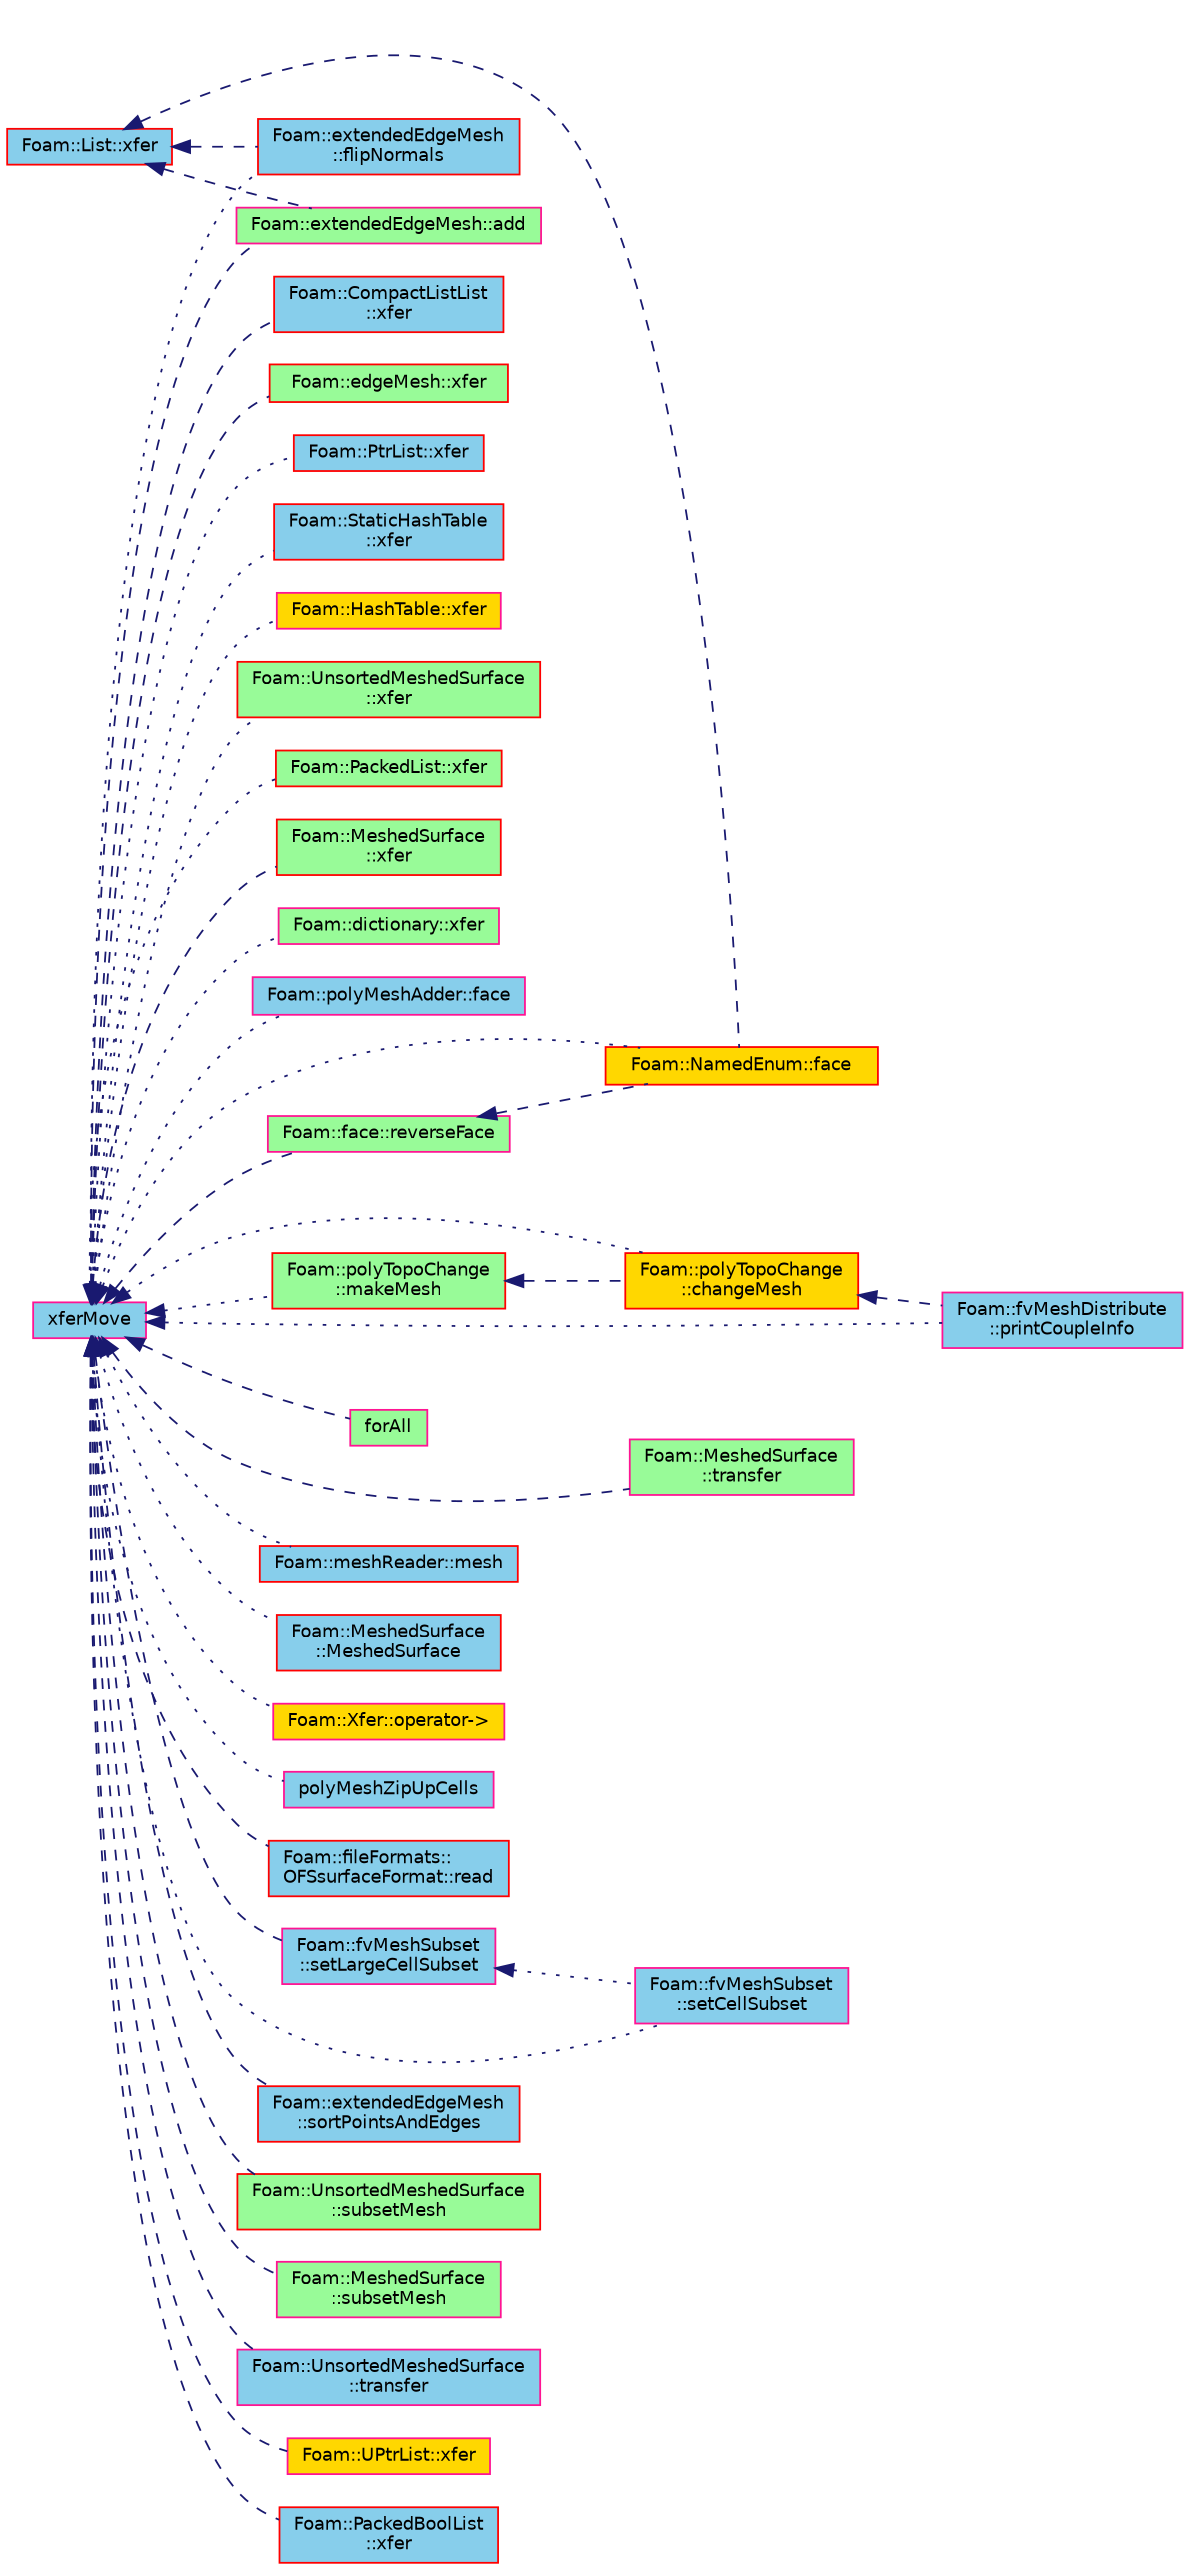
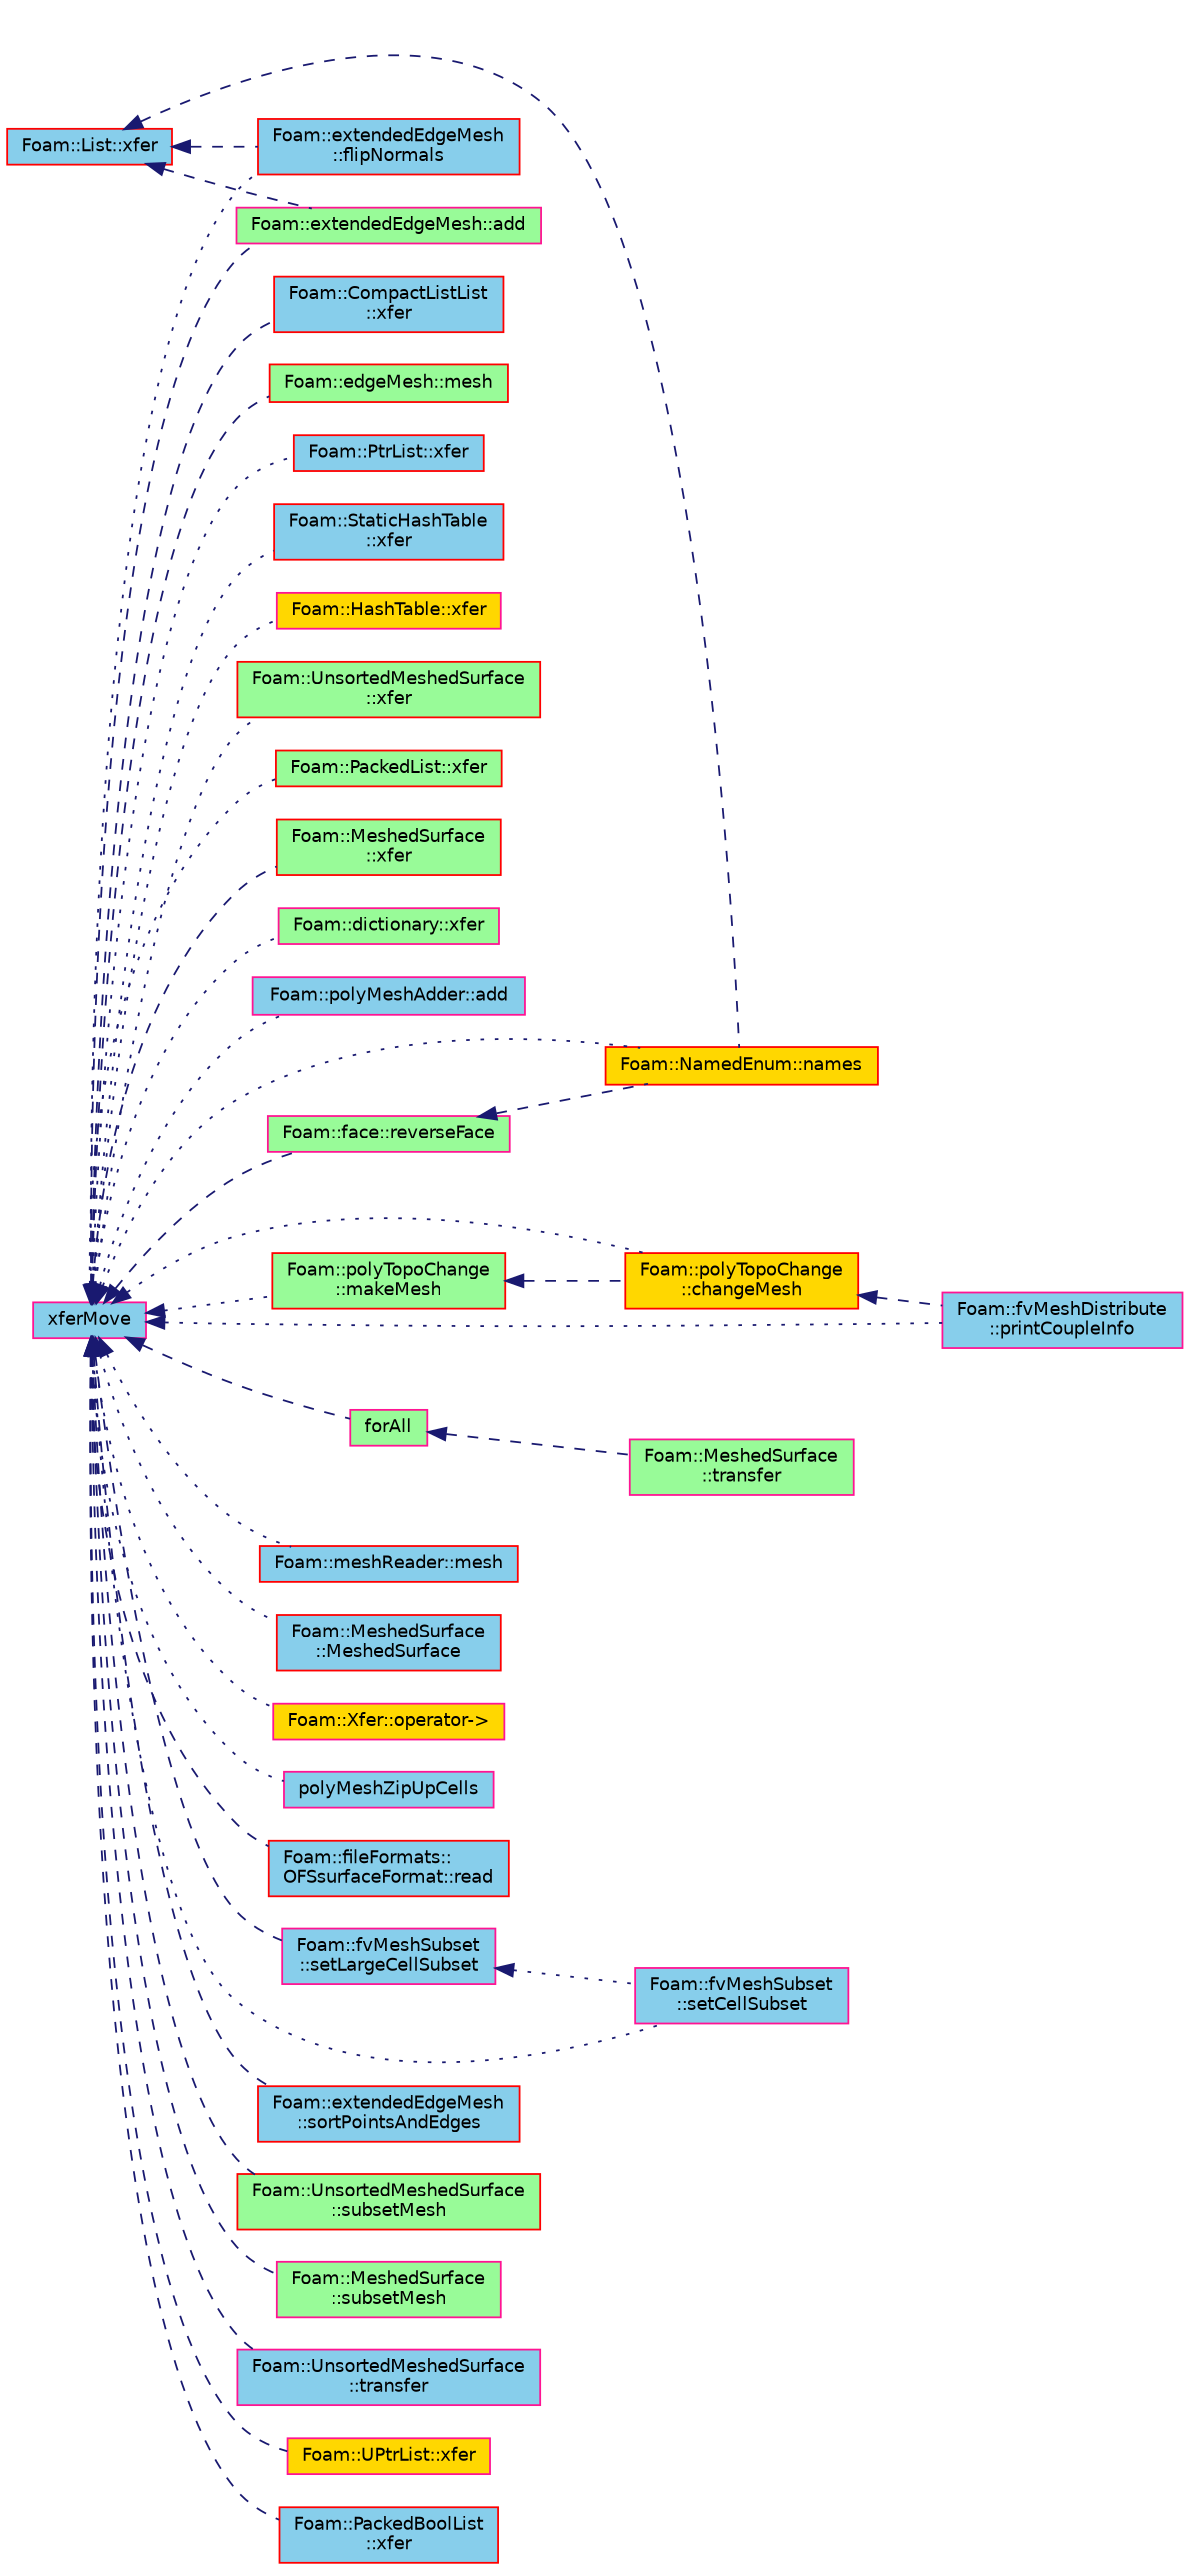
(389, 383) -> (389, 383)
(389, 996) -> (389, 996)
(742, 1066) -> (742, 1066)
(348, 1492) -> (538, 1444)
